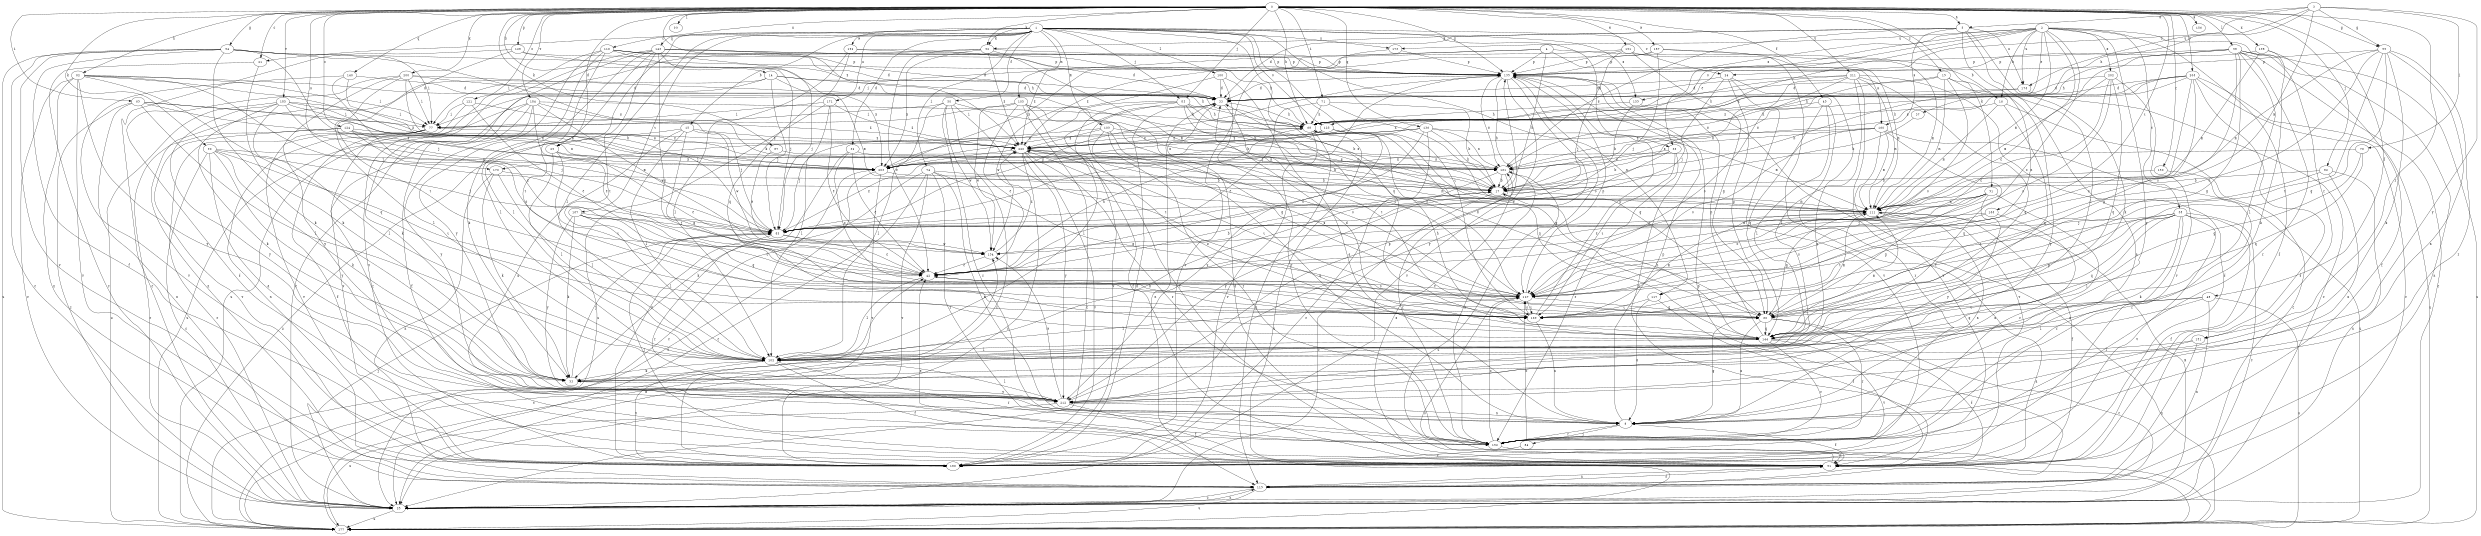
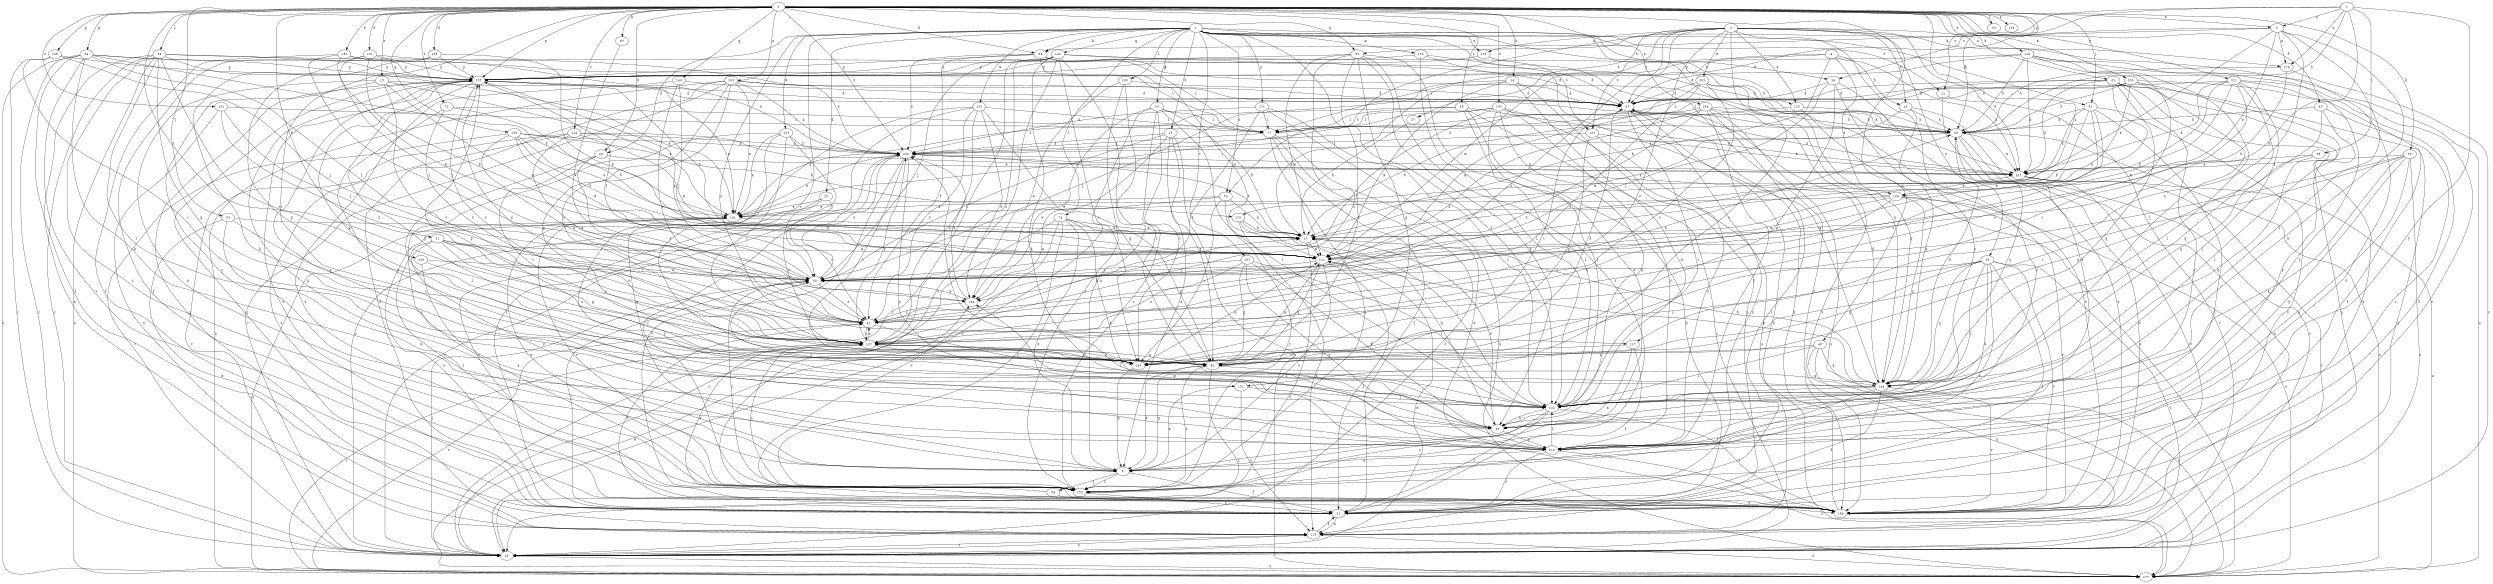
(996, 154) -> none
(2161, 170) -> none
(1400, 189) -> (1953, 186)
(650, 252) -> (989, 196)
